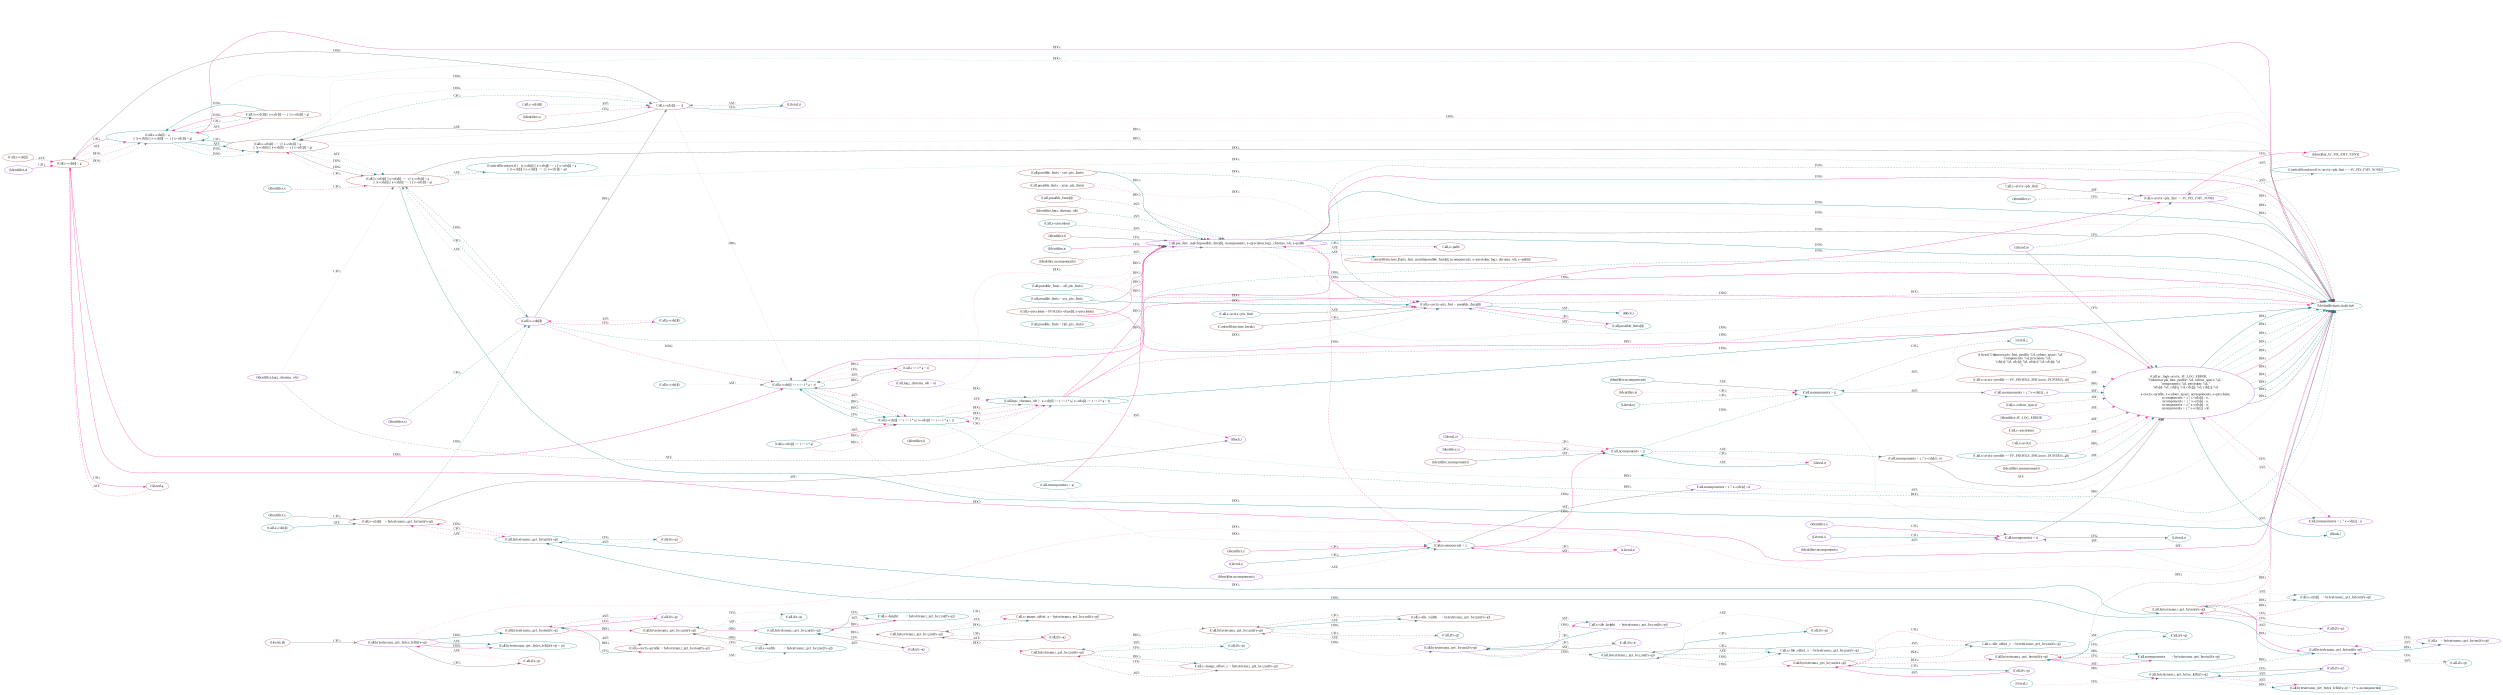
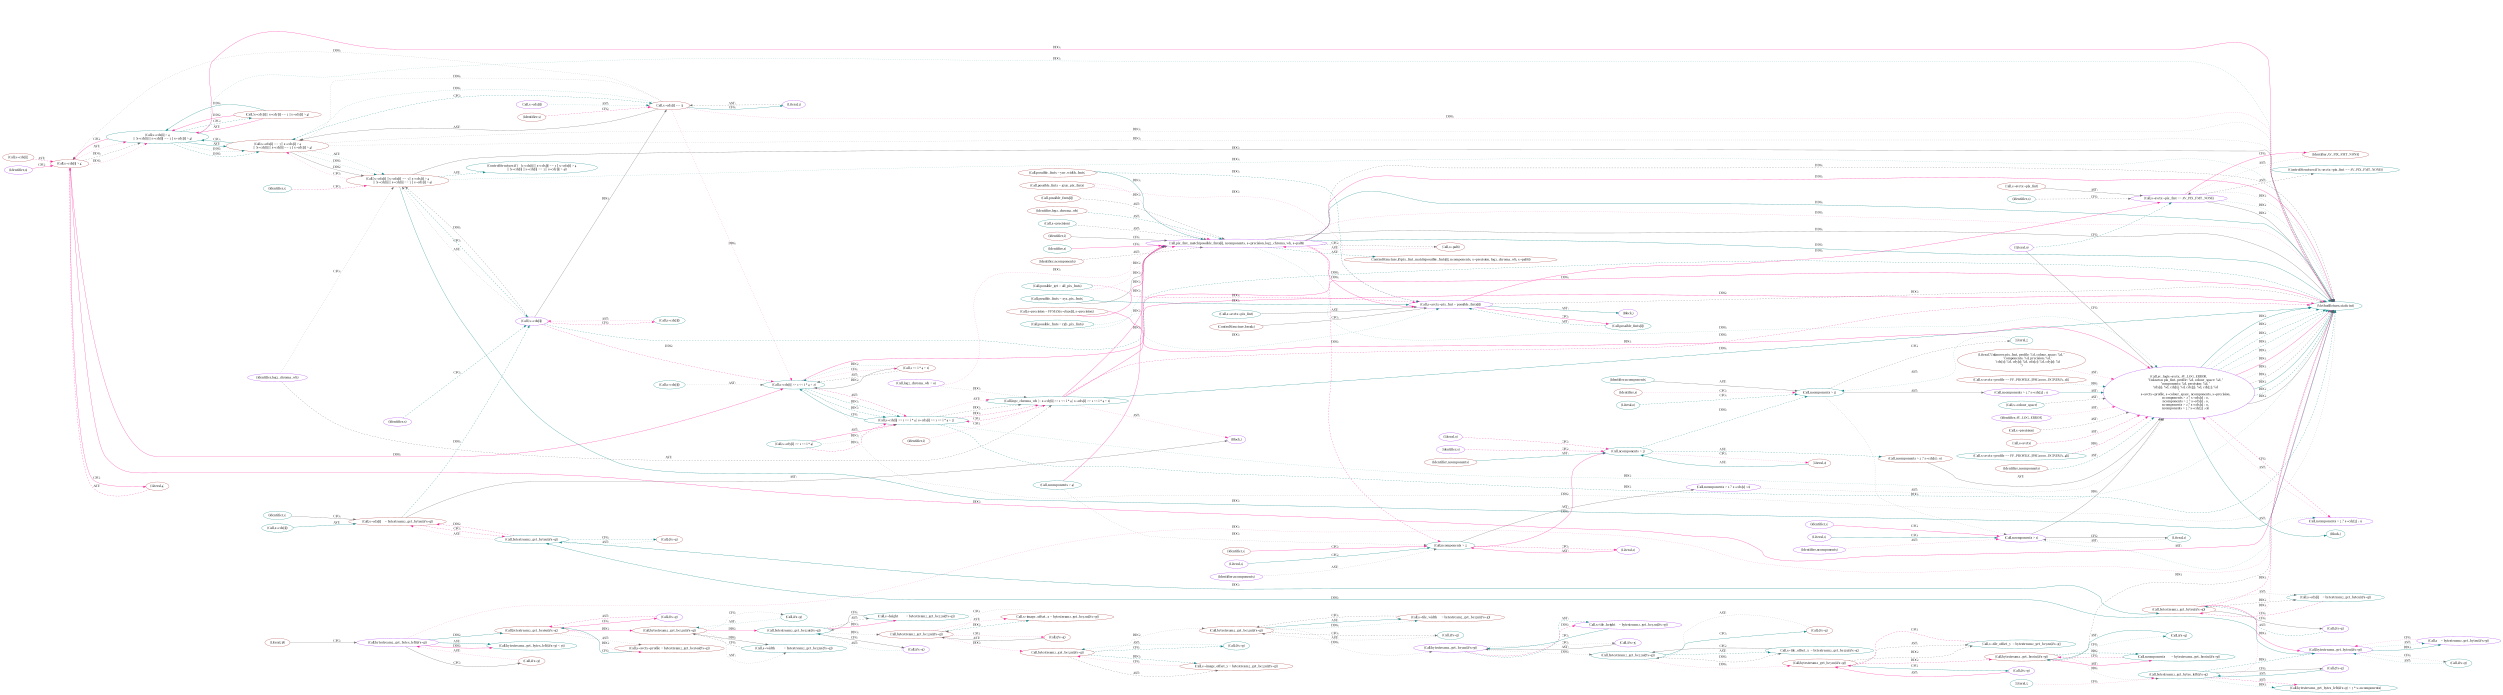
(355, 53) -> (355, 53)
(1057, 173) -> (1057, 173)
(1057, 286) -> (1057, 286)
(2021, 405) -> (2021, 405)
